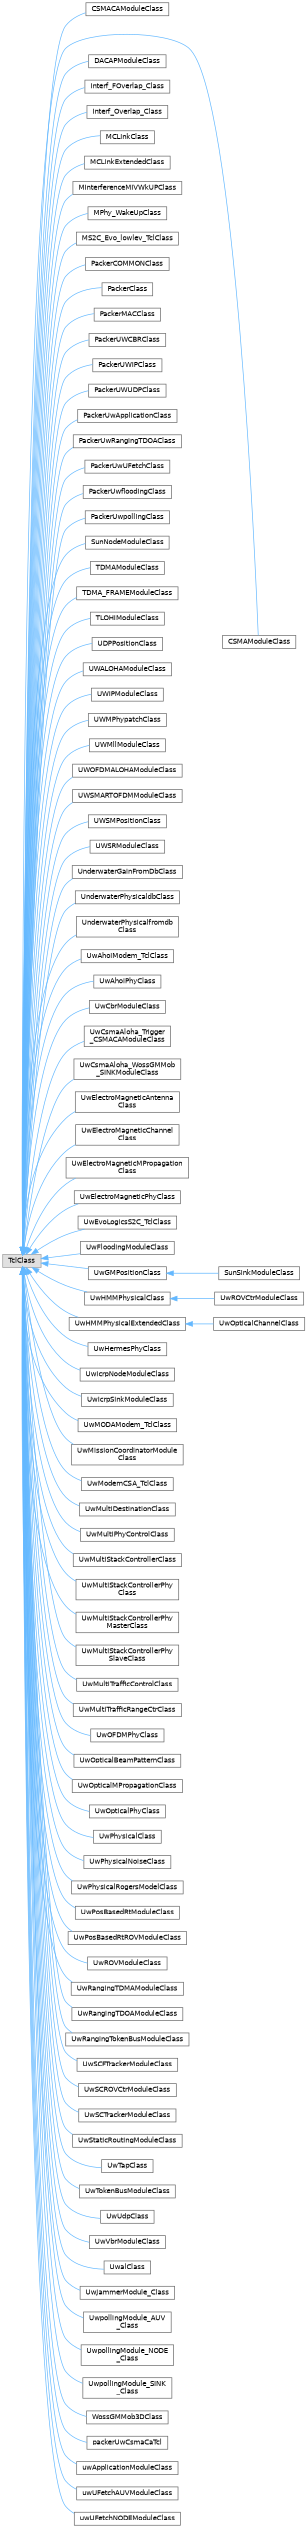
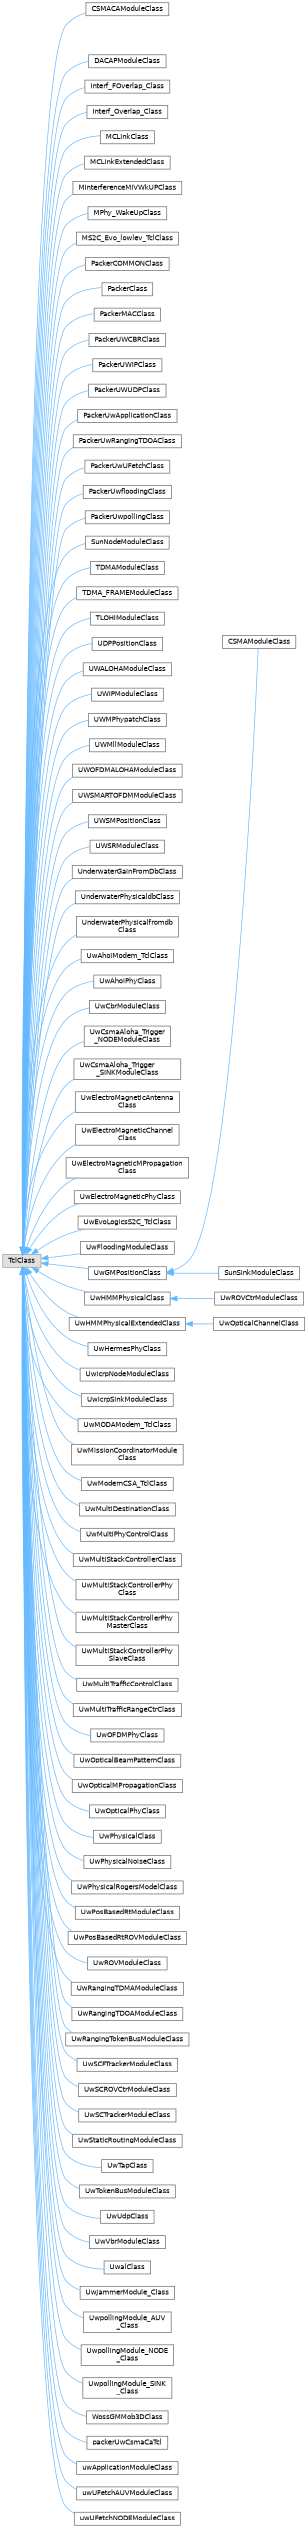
(66, 48) -> (238, 966)
(127, 1036) -> (127, 1036)
(127, 1069) -> (127, 1069)
